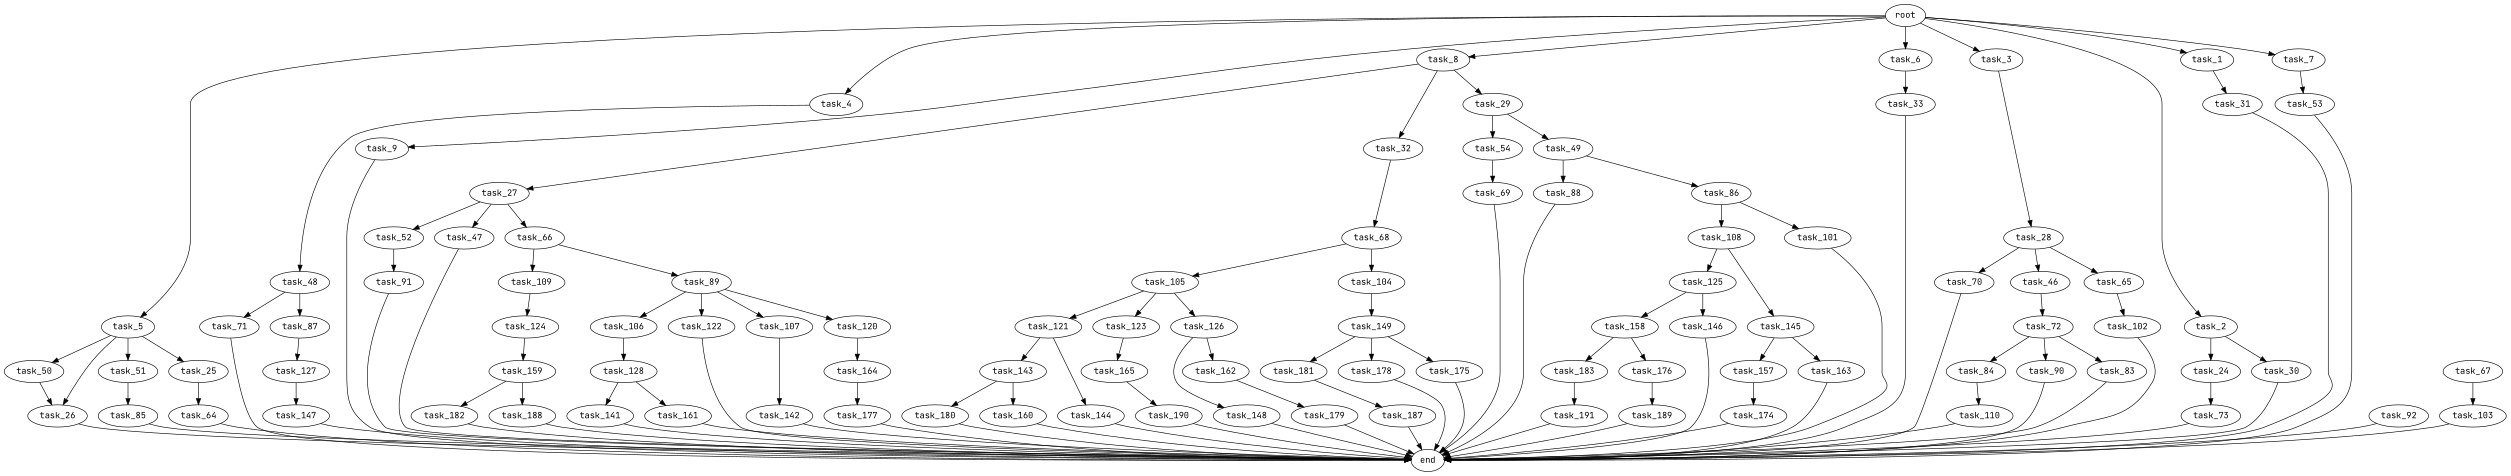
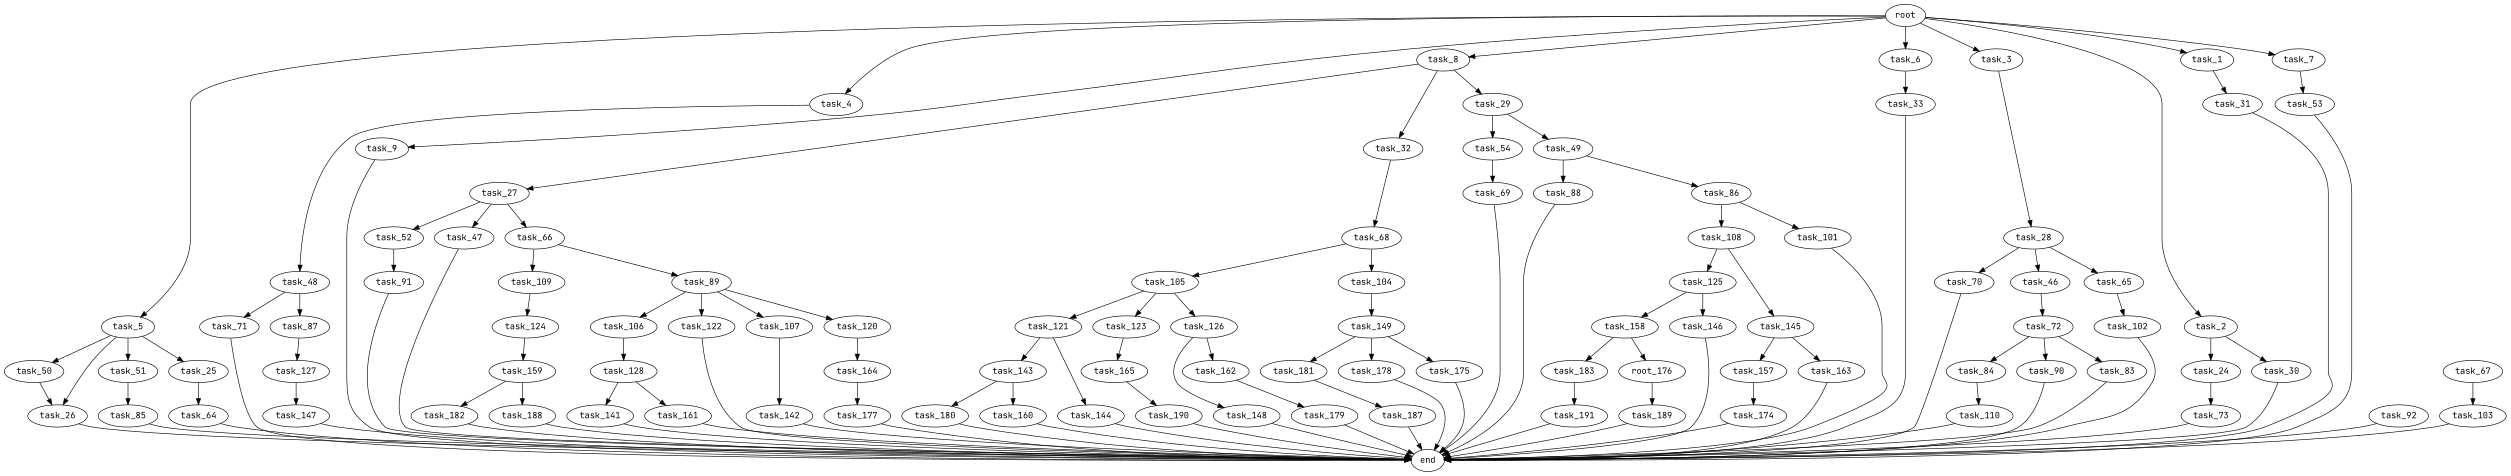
(1652, 371) -> (1652, 371)
